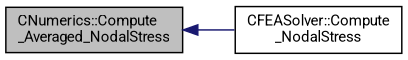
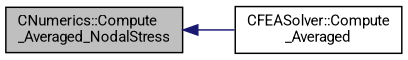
(319, 30) -> (319, 30)
